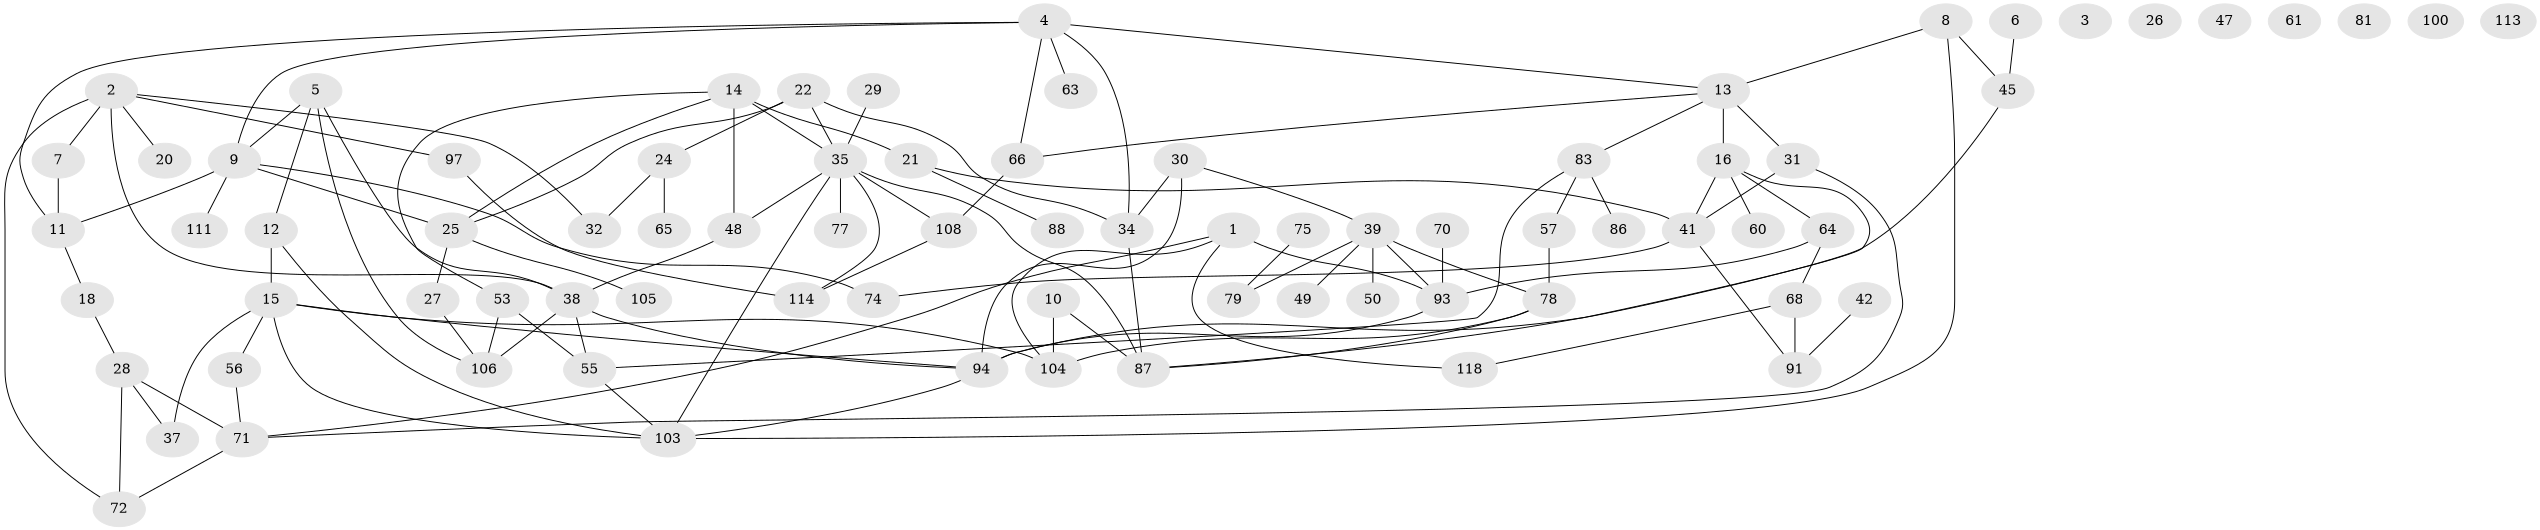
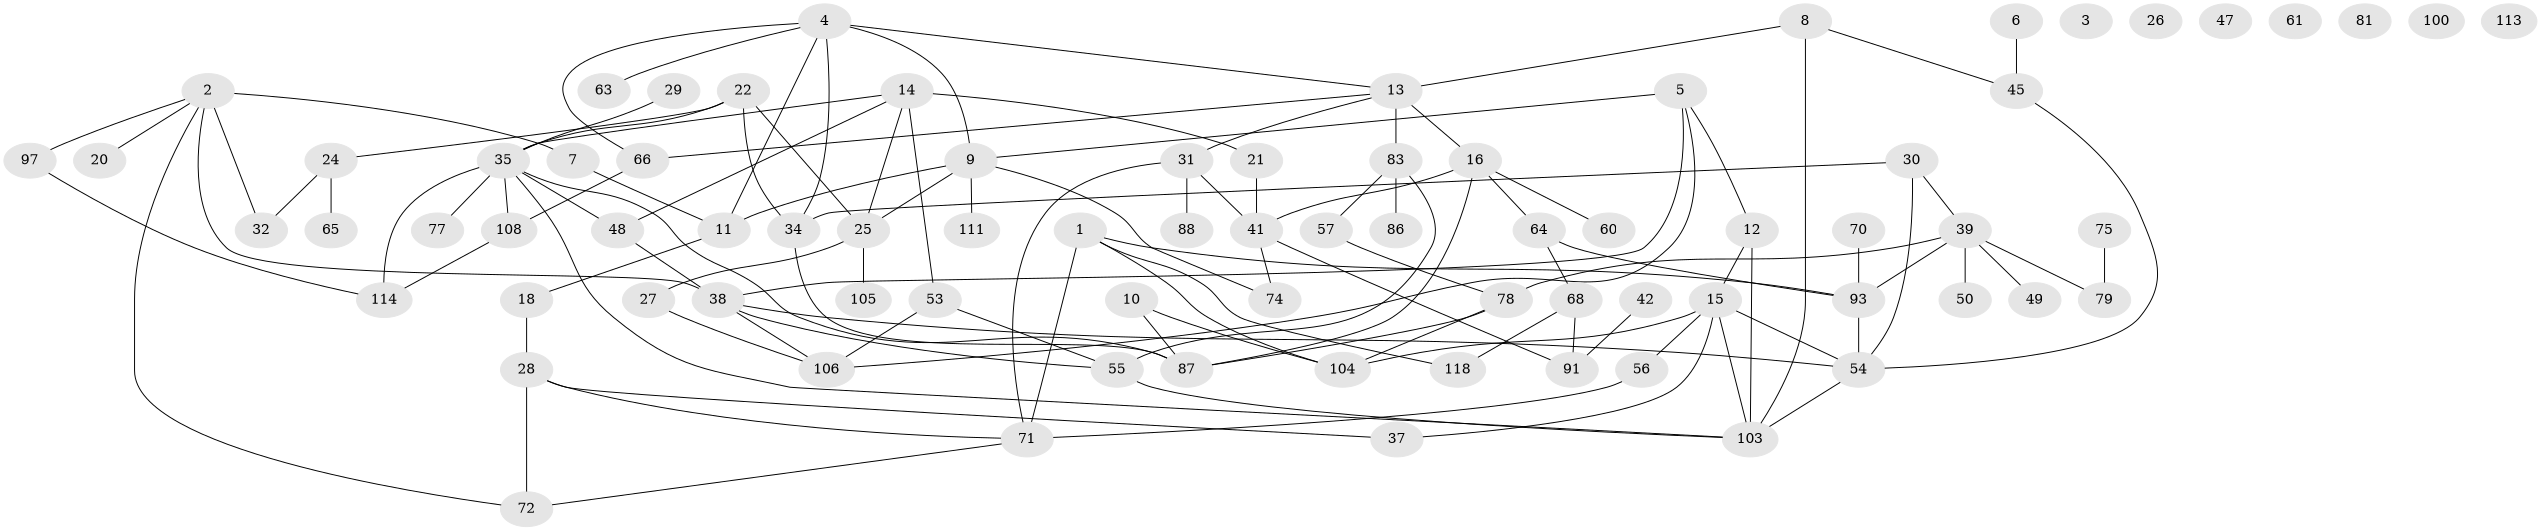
(989, 198) -> (1187, 200)
(982, 370) -> (1859, 370)
